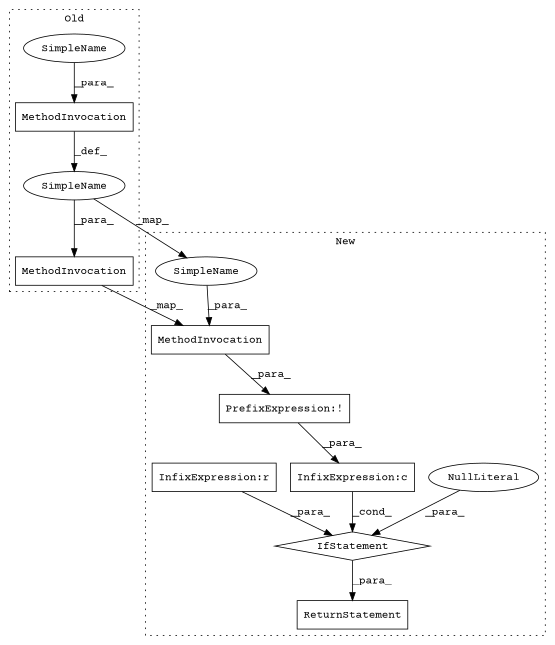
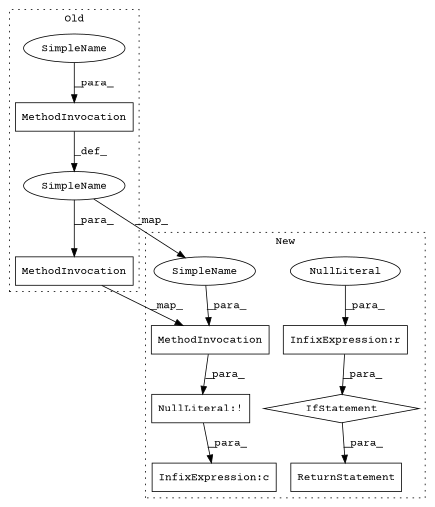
(284, 409) -> (201, 409)
(352, 508) -> none
(420, 511) -> (345, 301)
